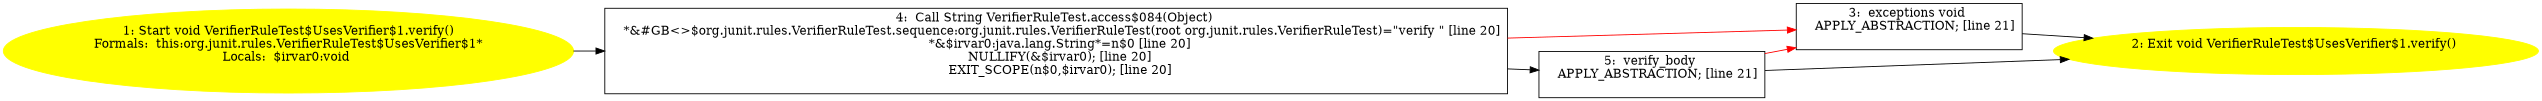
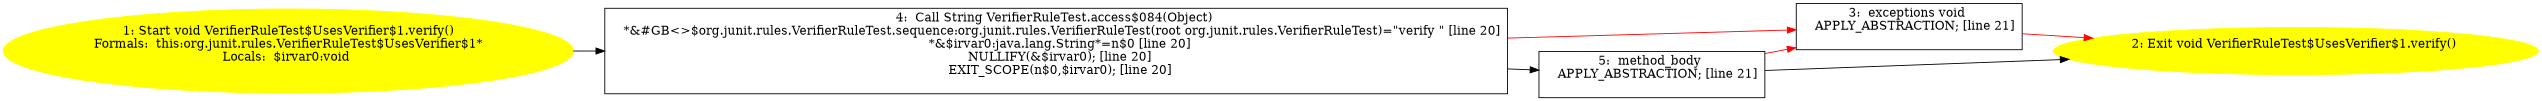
(2053, 36) -> (2053, 36)
(1652, 75) -> (1652, 75)
